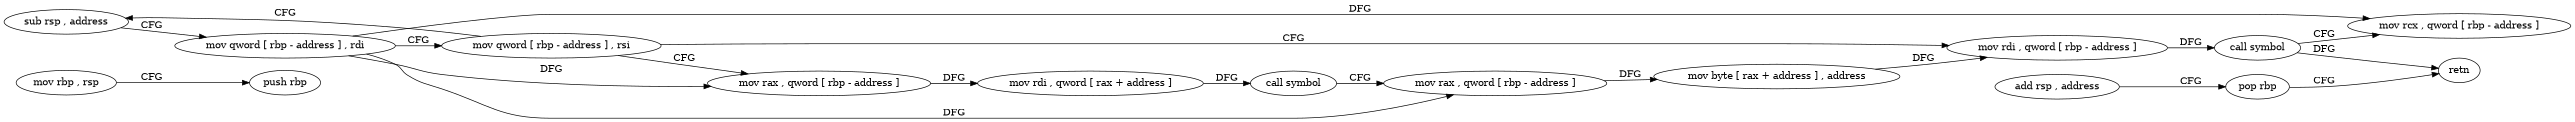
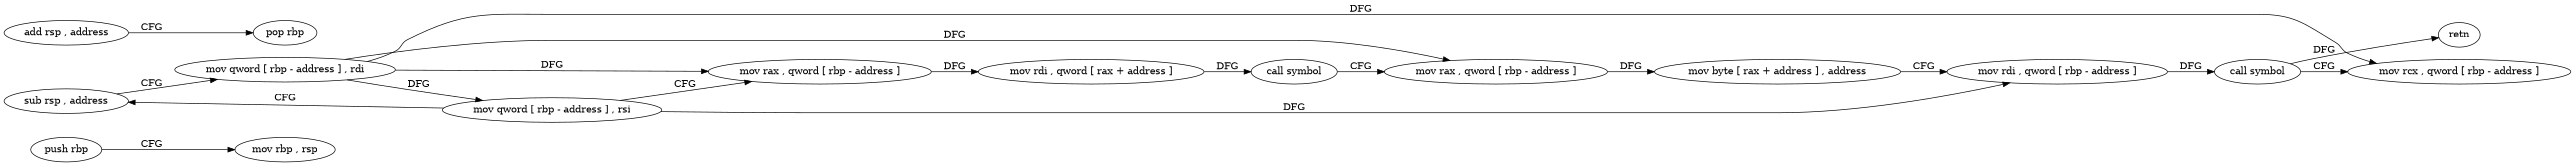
(1293, 39) -> (1294, 108)
(418, 41) -> (419, 84)
(1923, 58) -> (1924, 67)
(179, 83) -> (165, 150)
(2361, 84) -> none
